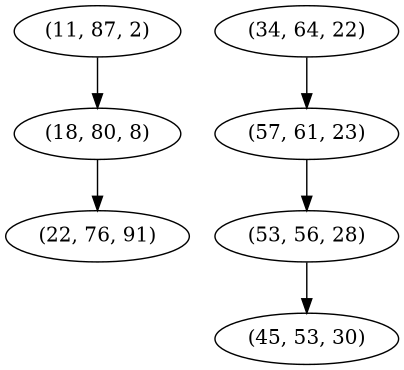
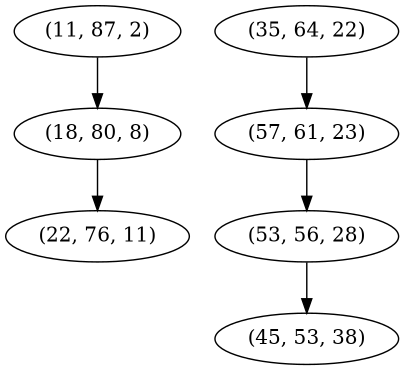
(307, 31) -> (307, 31)
(98, 236) -> (98, 236)
(307, 339) -> (307, 339)
